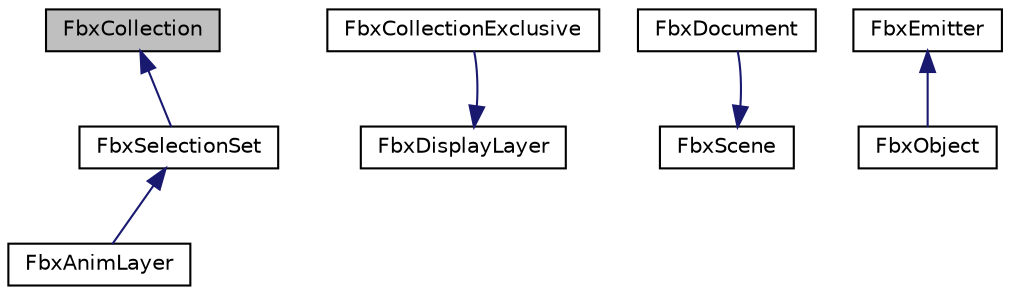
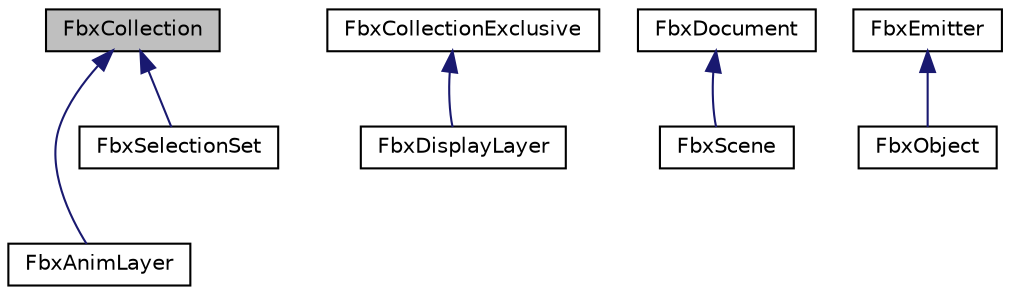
(477, 79) -> (449, 100)
(741, 79) -> (713, 100)
(133, 215) -> (56, 152)
